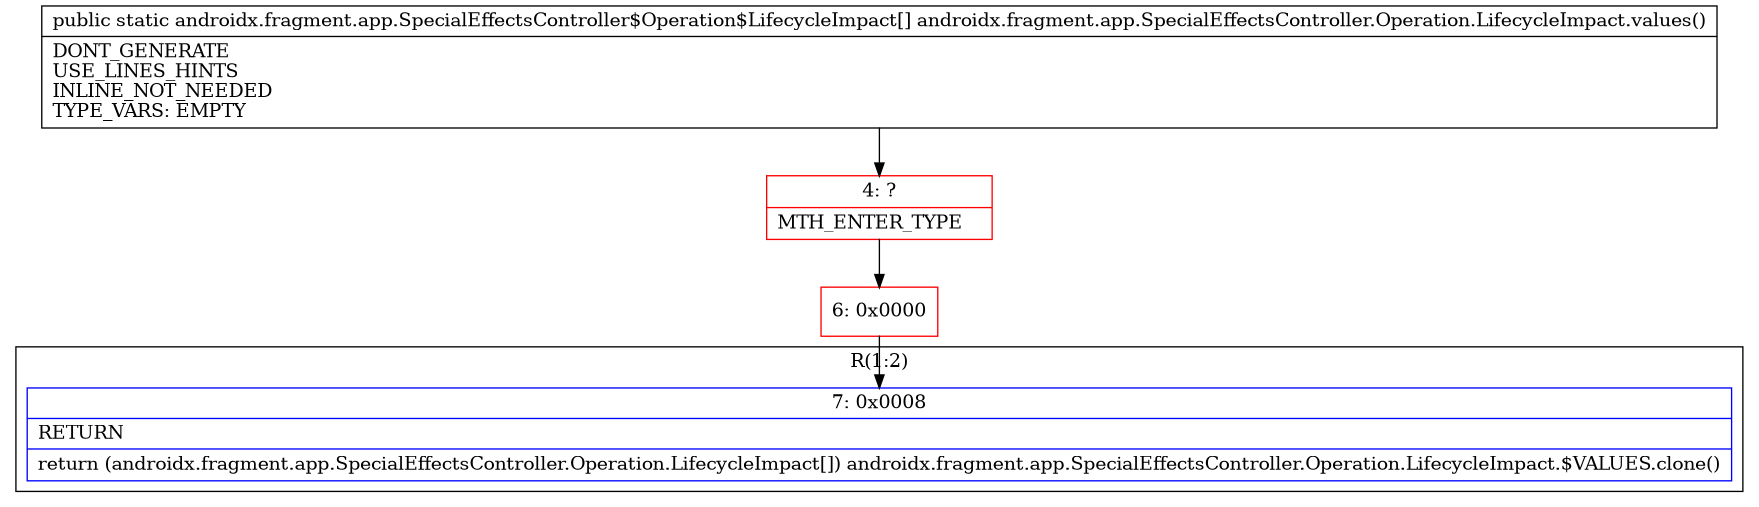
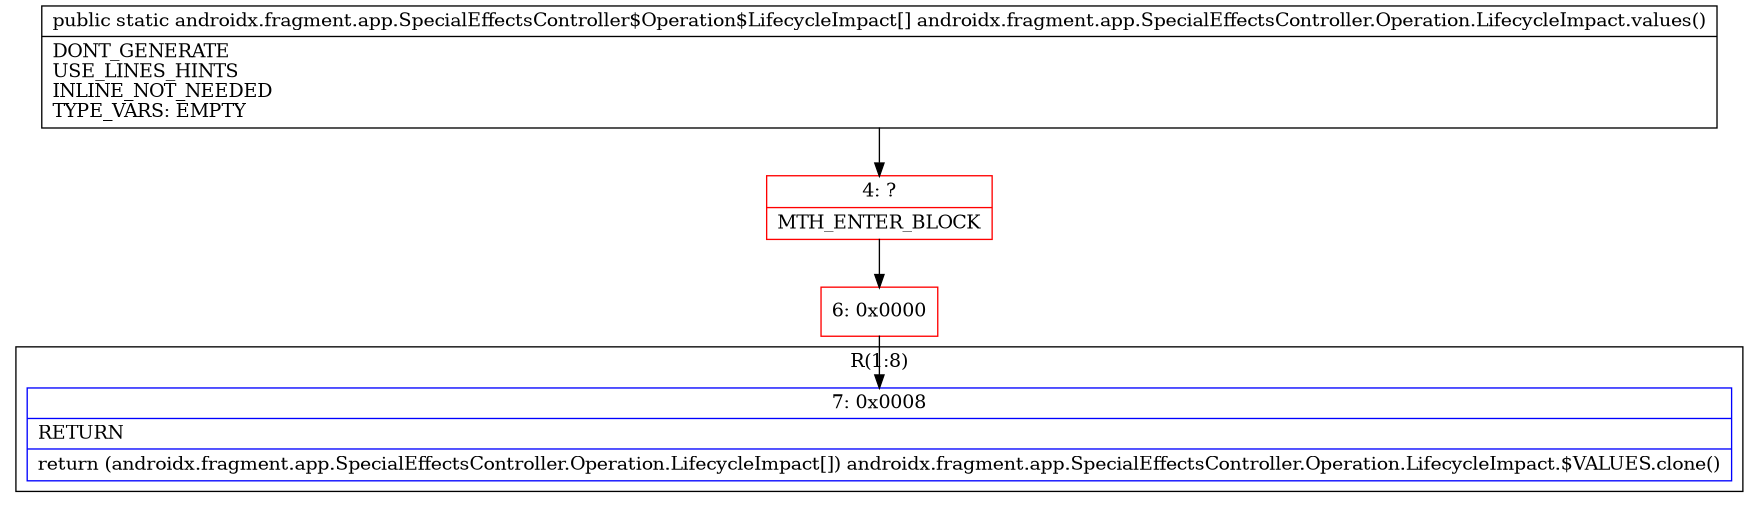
(870, 223) -> (879, 223)
(879, 362) -> (879, 362)
